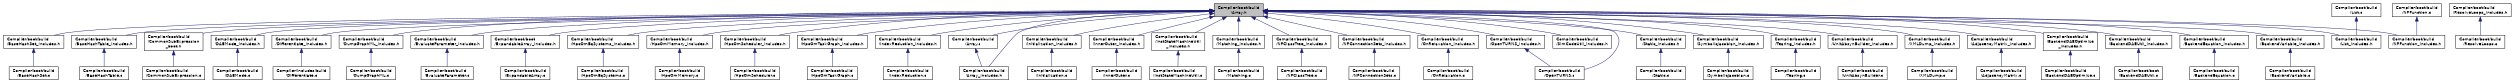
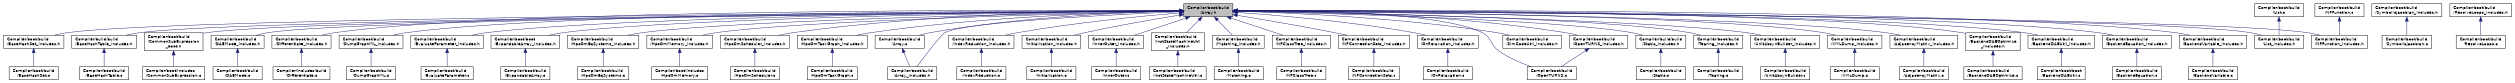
(1573, 21) -> none
(104, 42) -> (104, 42)
(1661, 42) -> (1661, 42)
(174, 73) -> (174, 73)
(680, 73) -> (680, 73)
